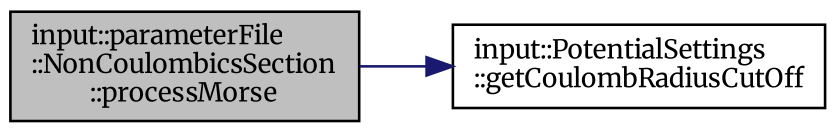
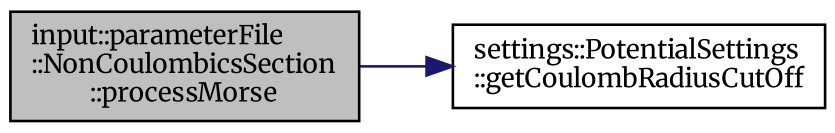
(639, 66) -> (639, 66)
